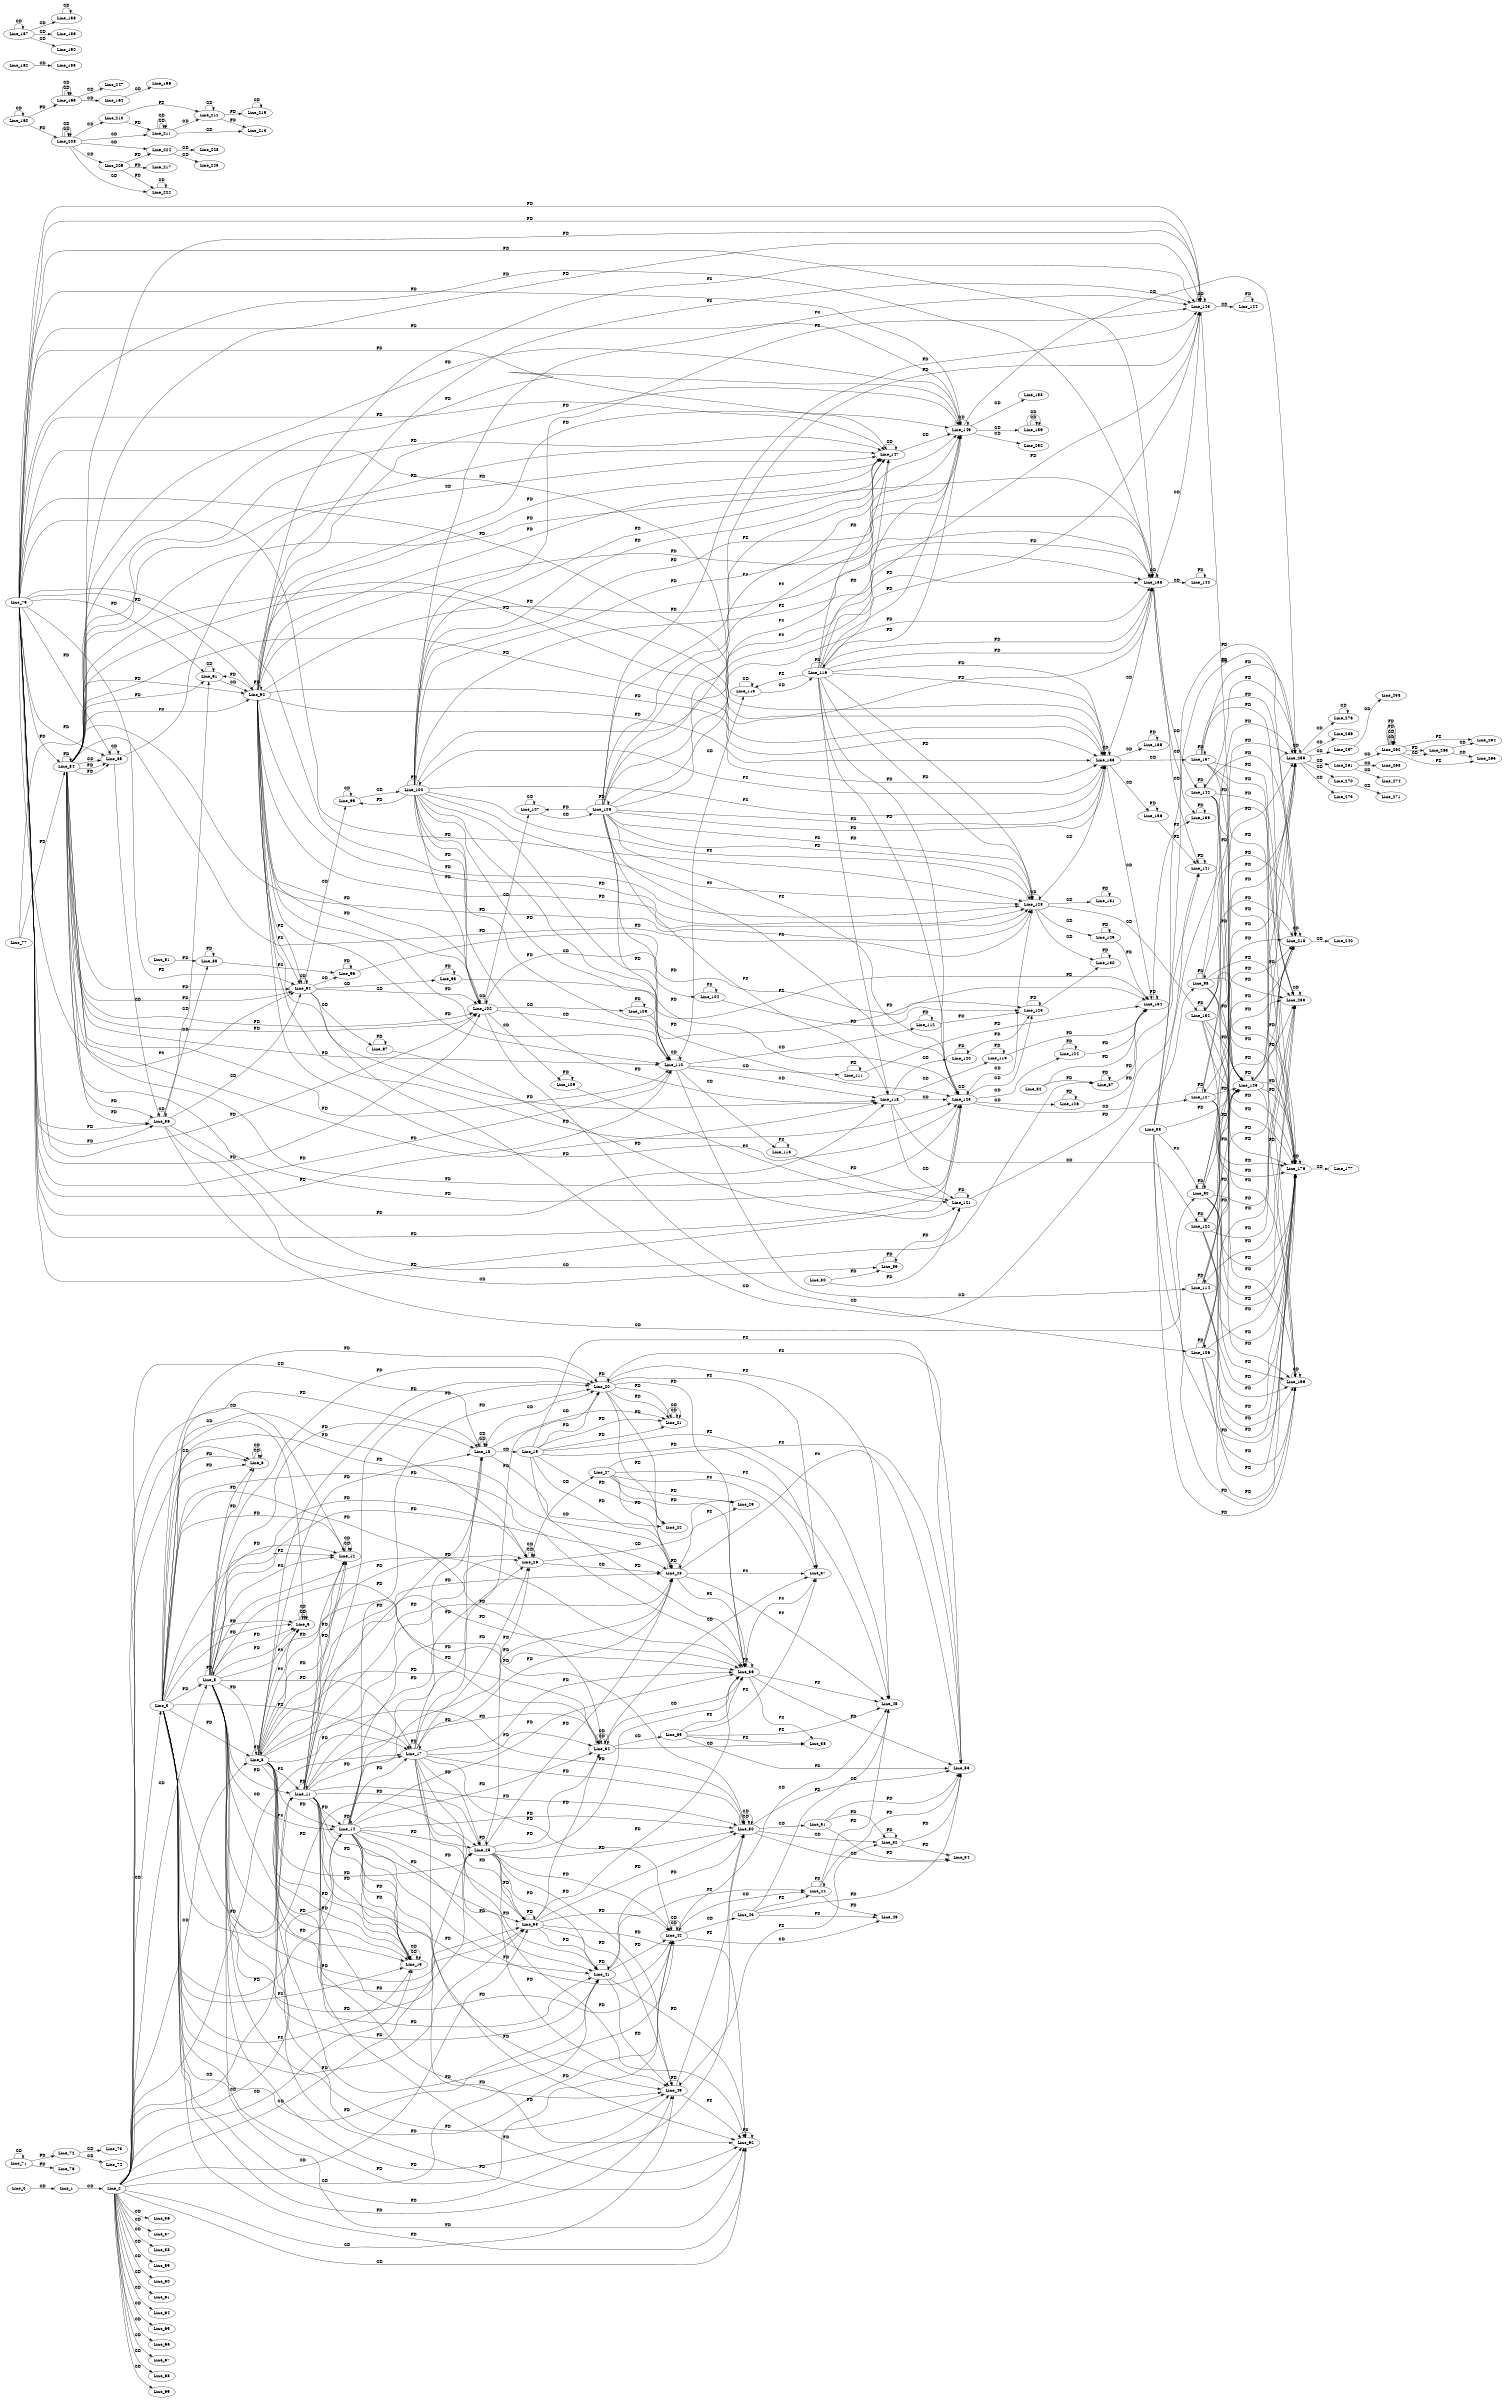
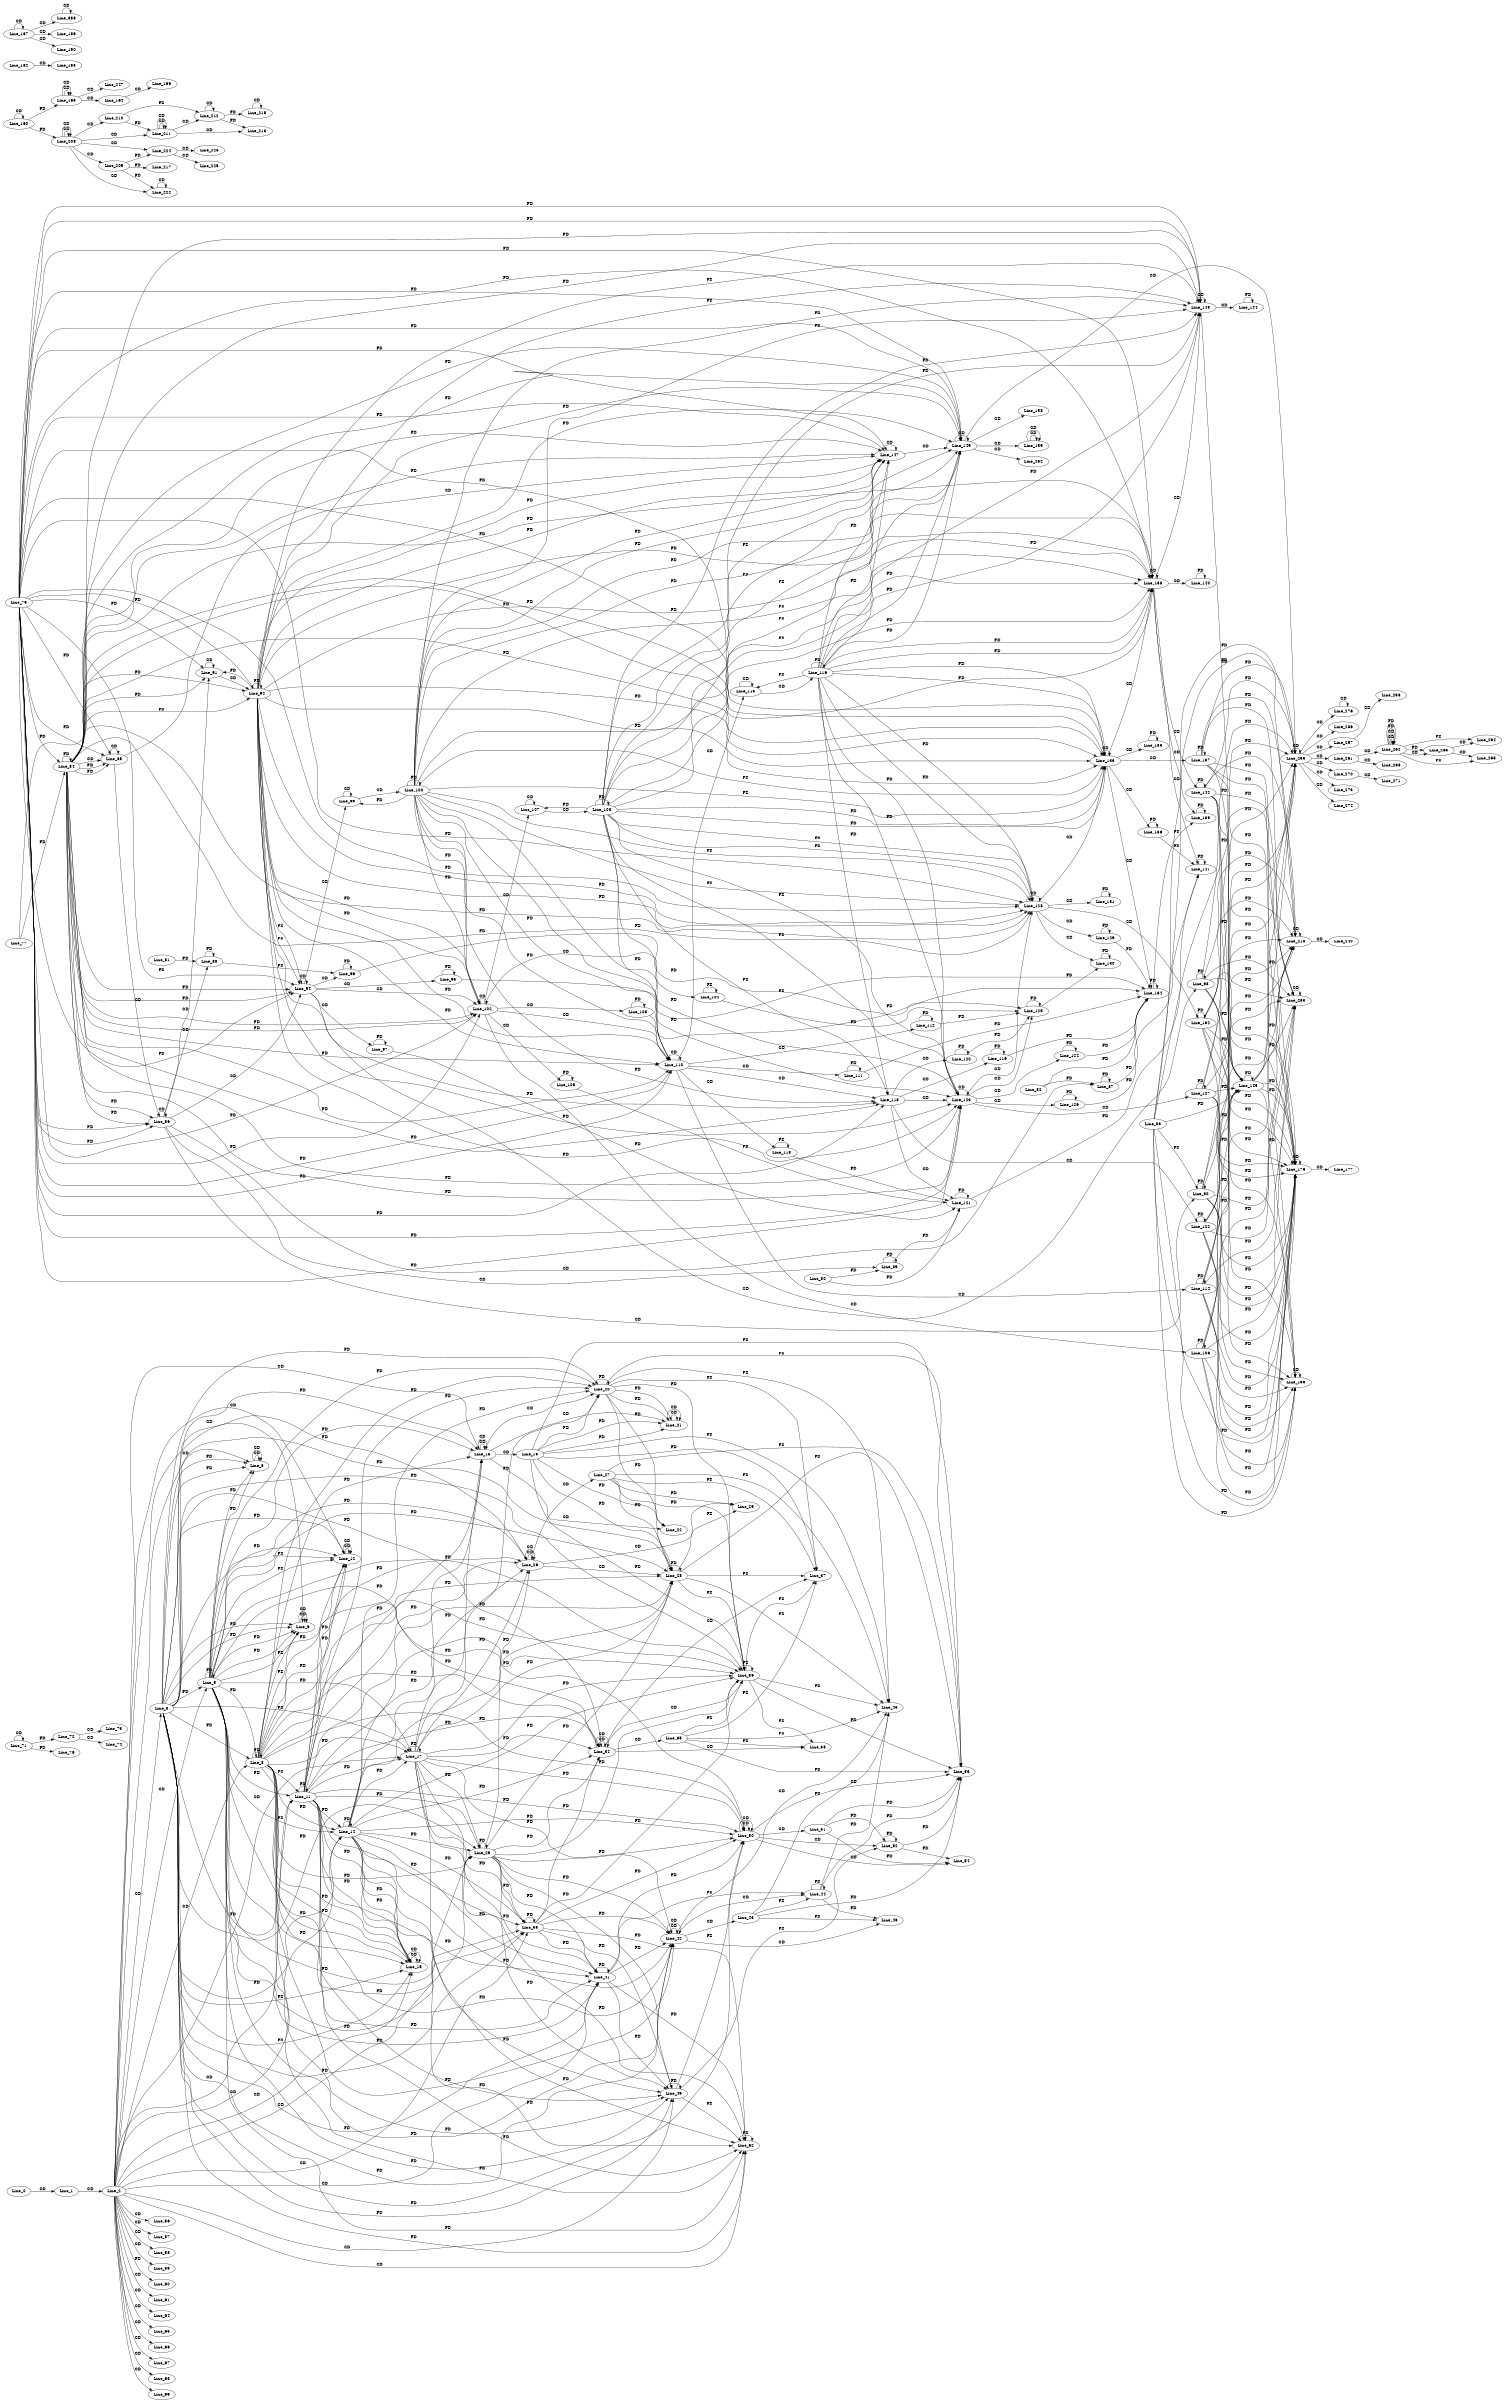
(66, 18) -> (66, 18)
(1366, 773) -> (1314, 784)
(138, 2256) -> (138, 2259)
